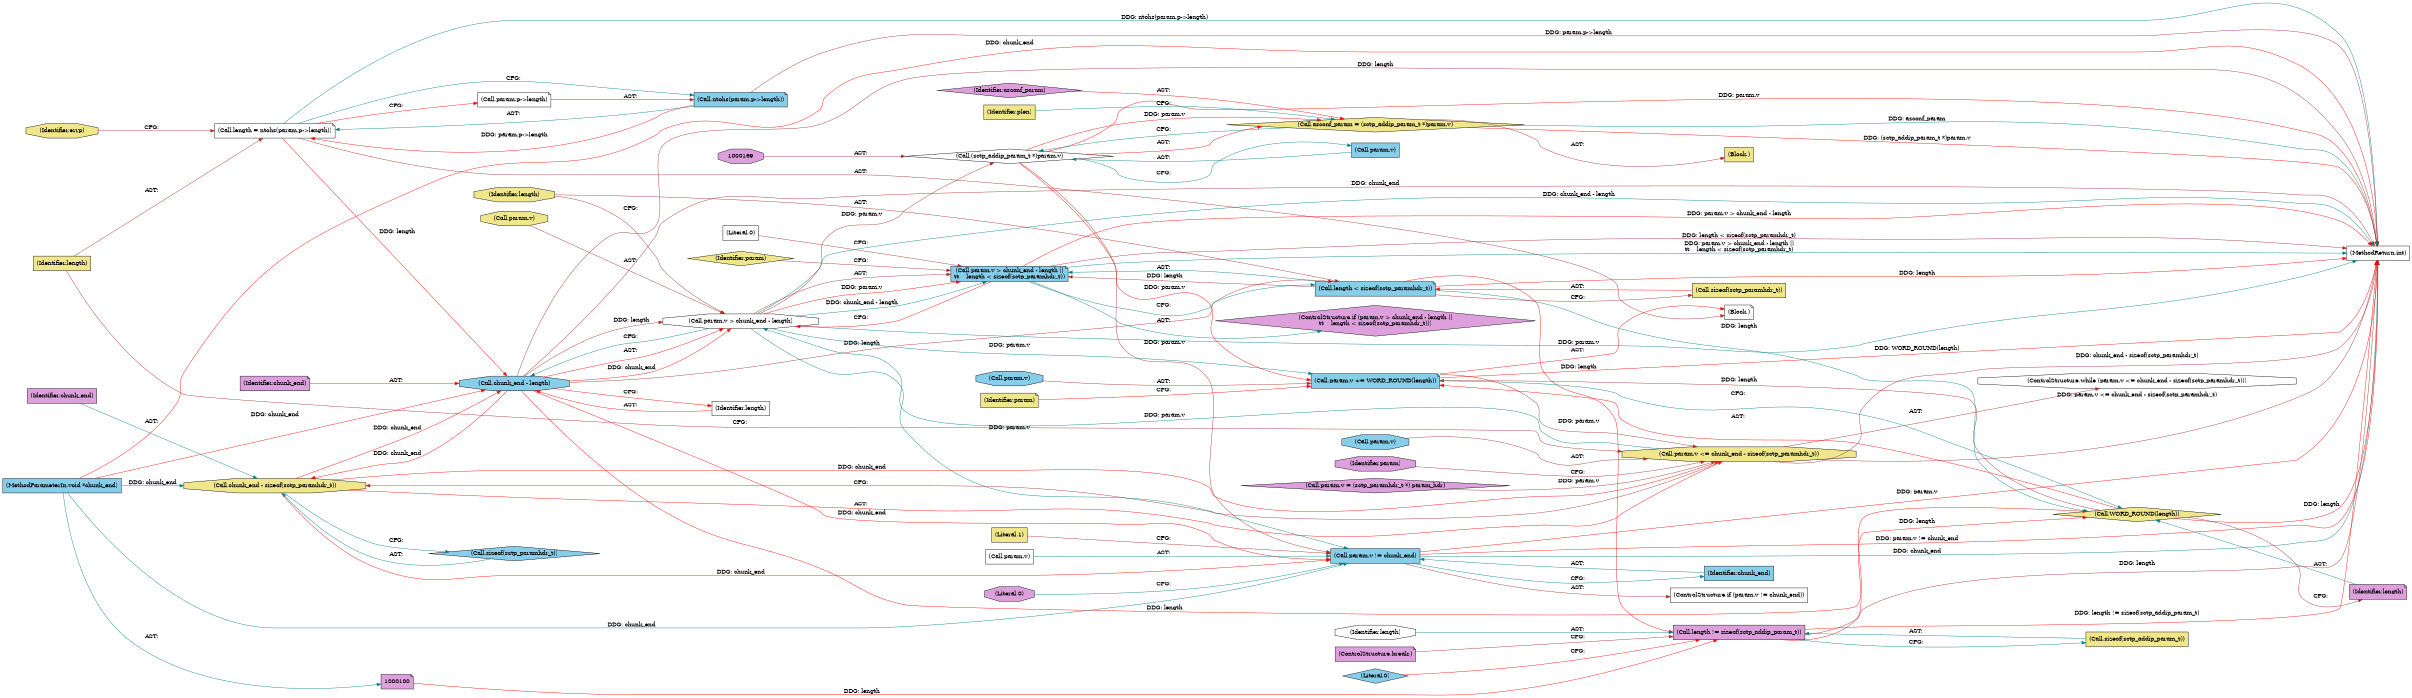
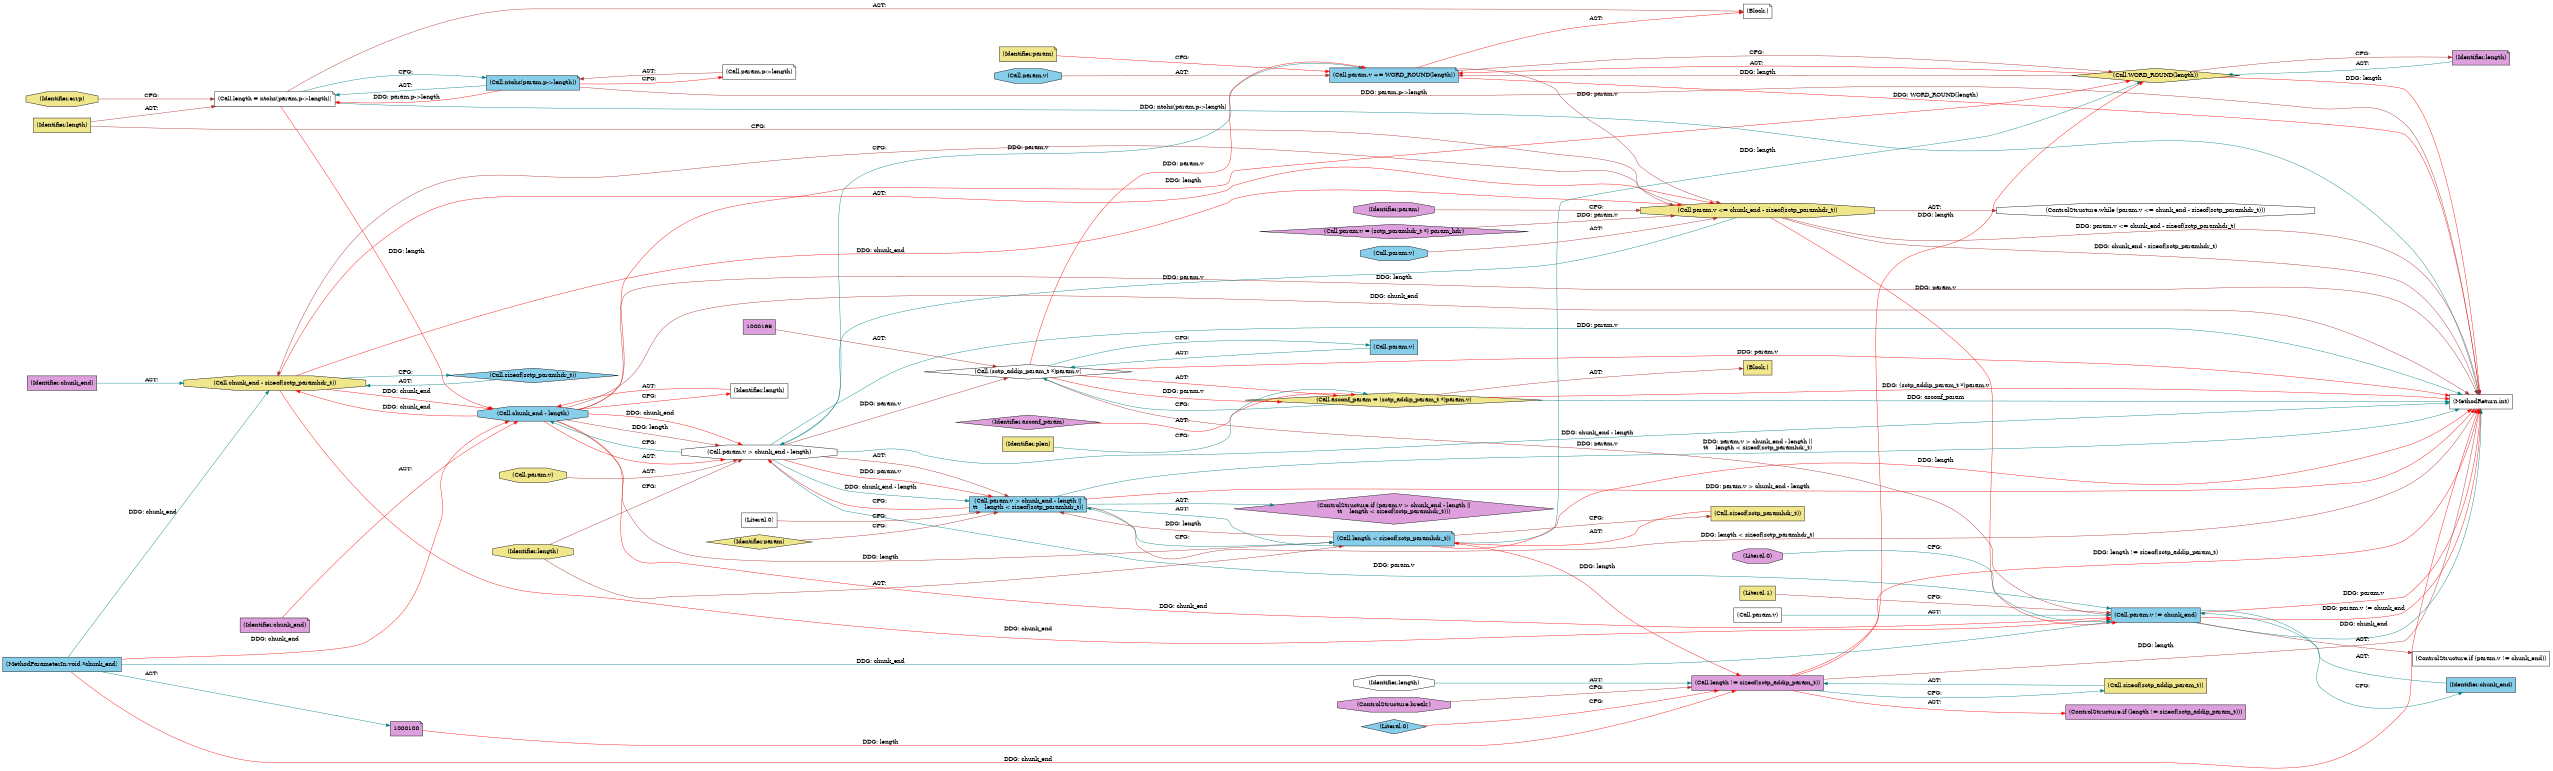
(395, 112) -> (649, 83)
(741, 156) -> (759, 327)
(1786, 407) -> (1784, 56)
none -> (1993, 412)
(1375, 654) -> (1394, 705)
none -> (2156, 712)
